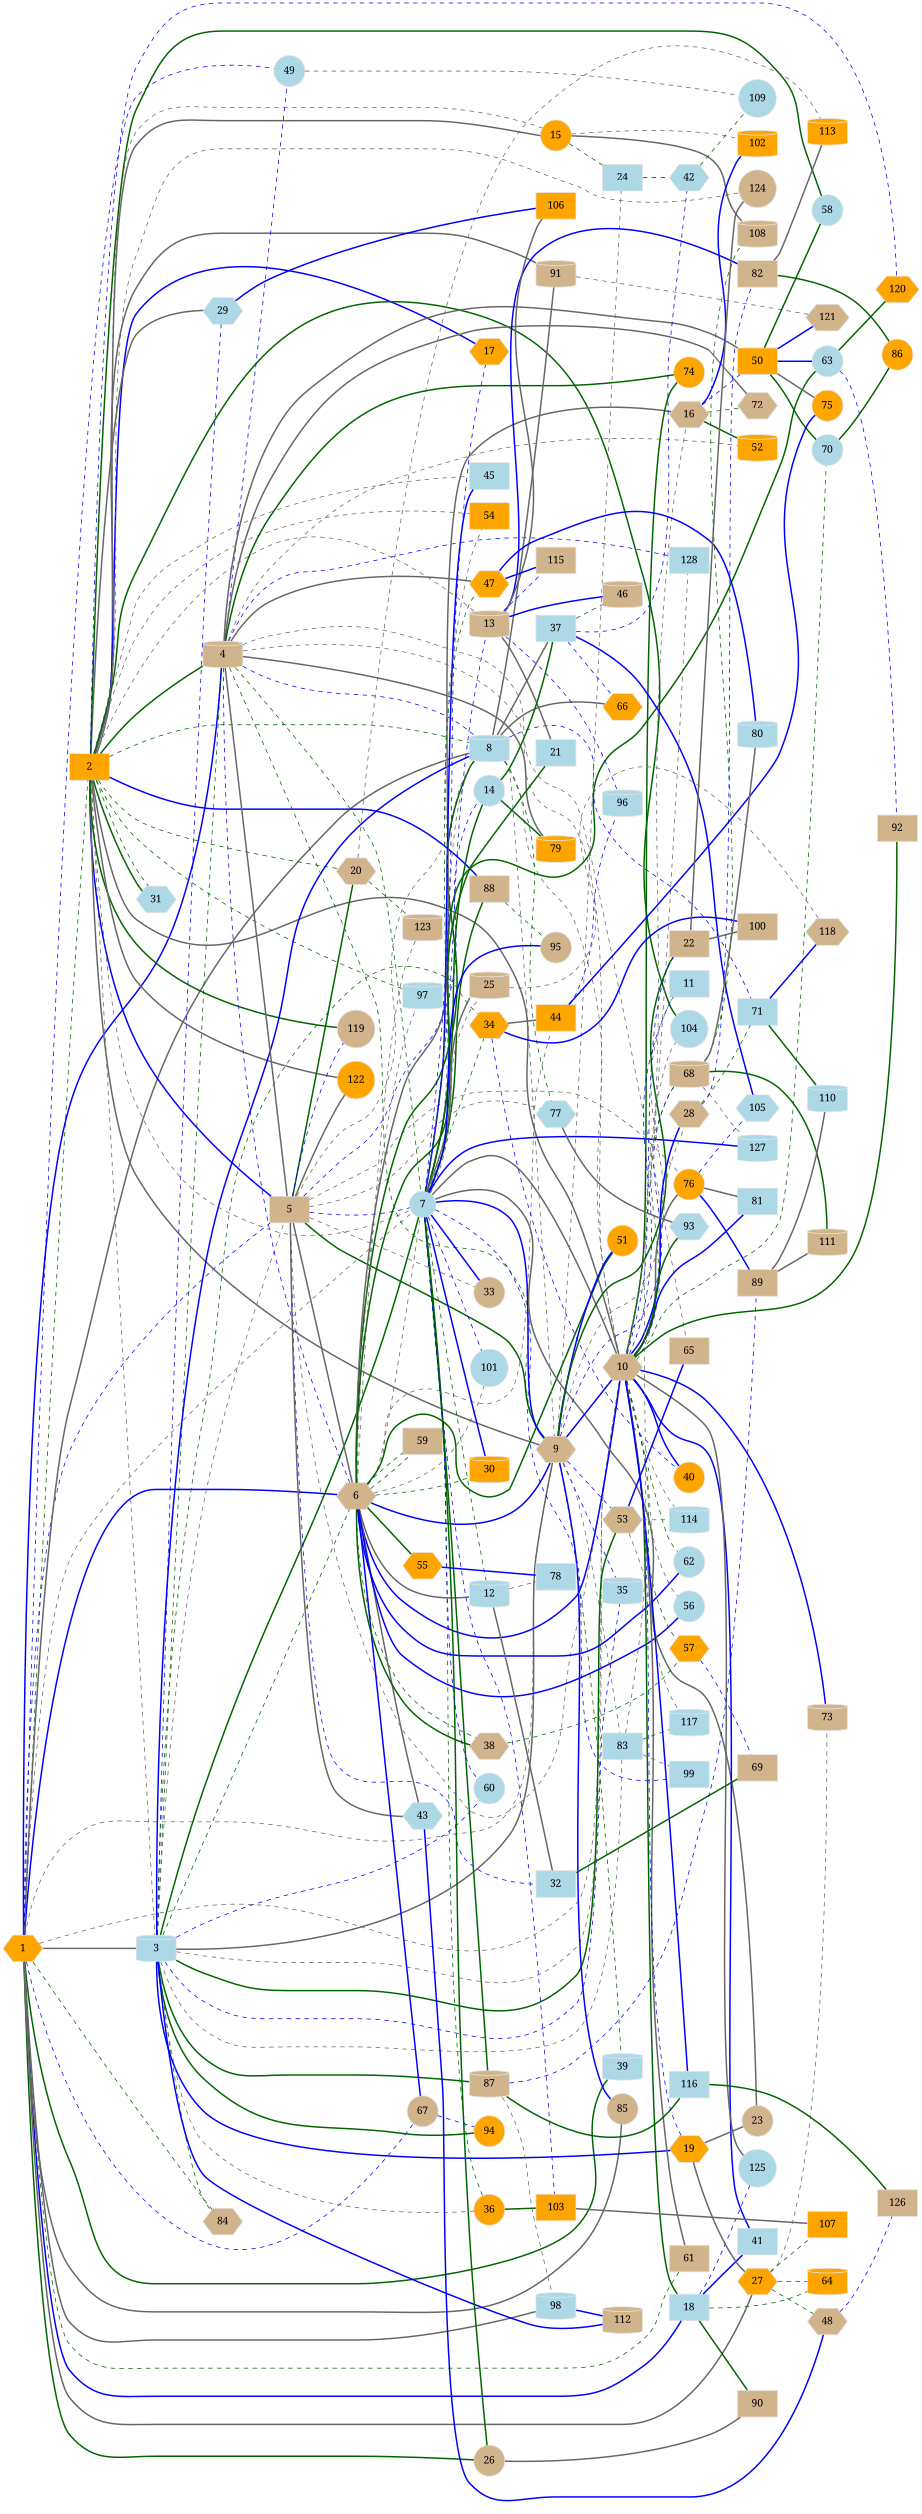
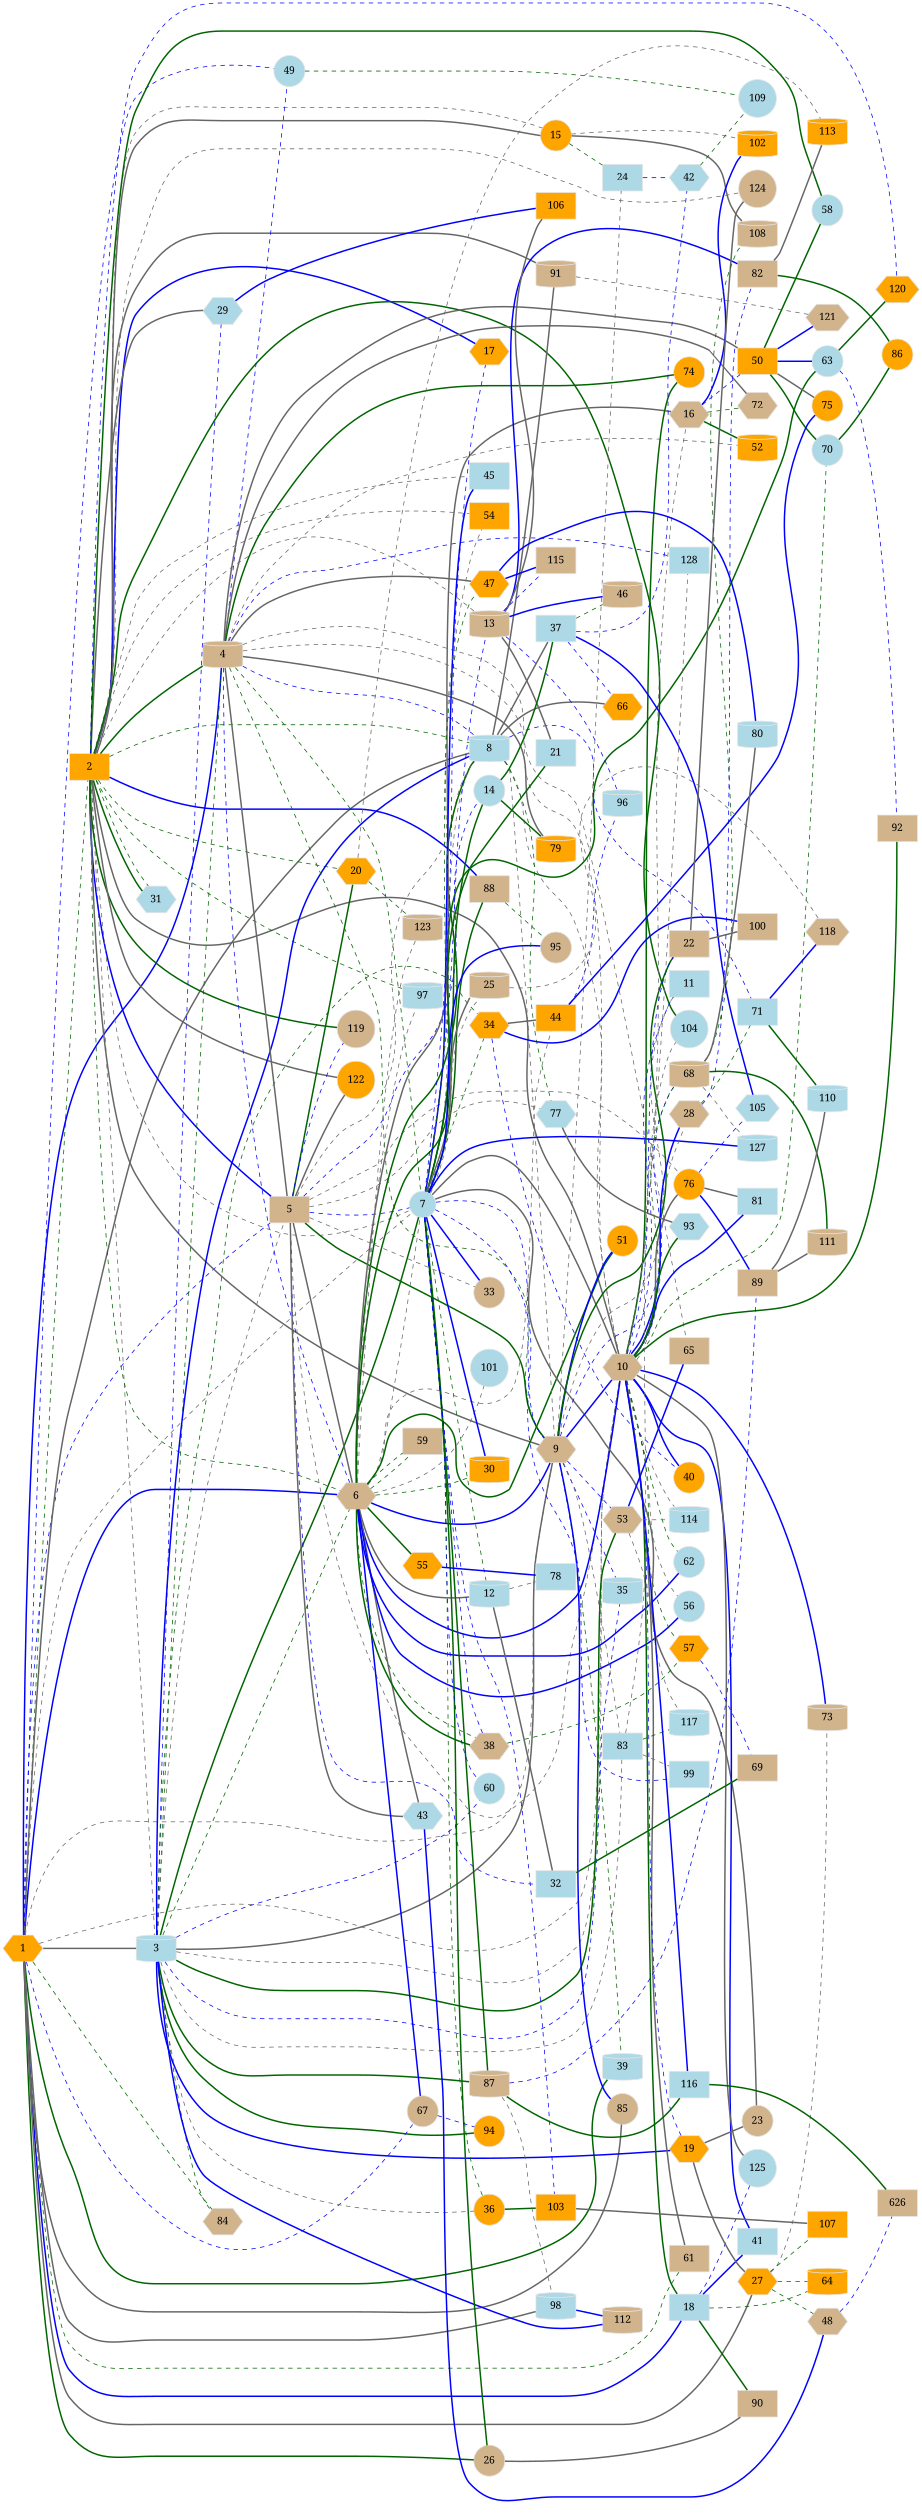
(523, 72) -> (523, 72)
(356, 871) -> (356, 871)
none -> (104, 1211)
(523, 1251) -> (523, 1251)
(455, 1284) -> (448, 1476)
(897, 2203) -> (897, 2203)
